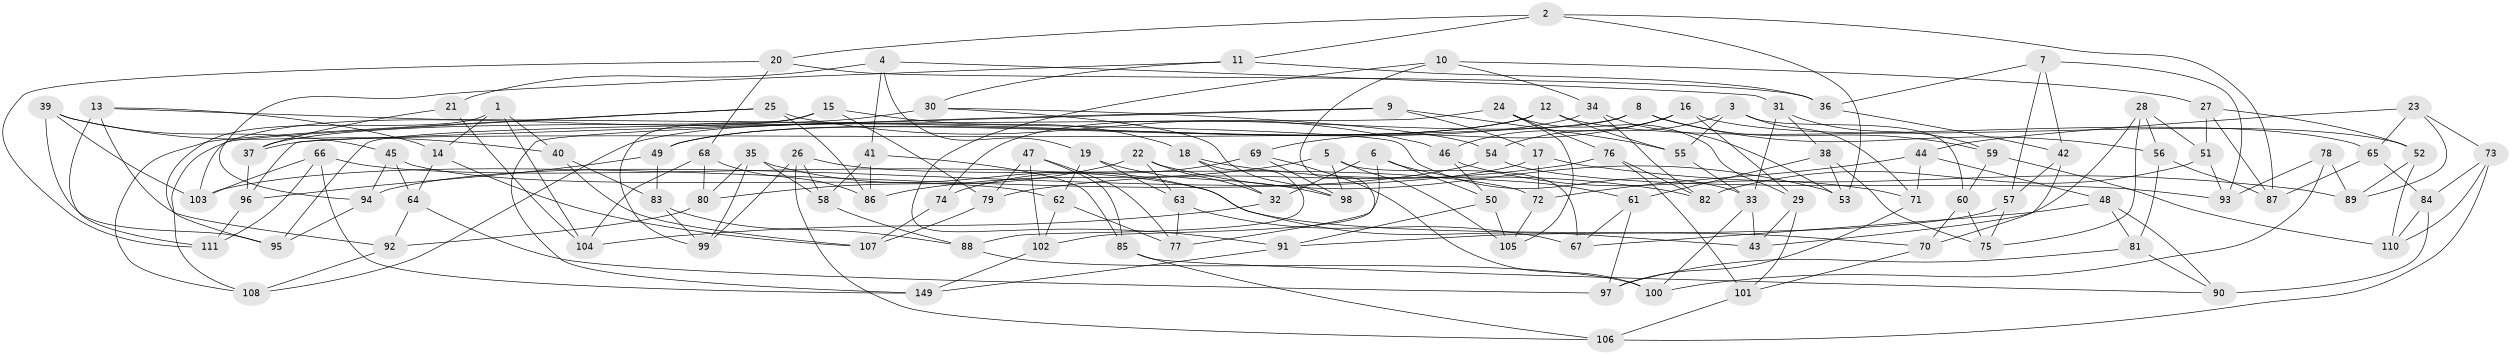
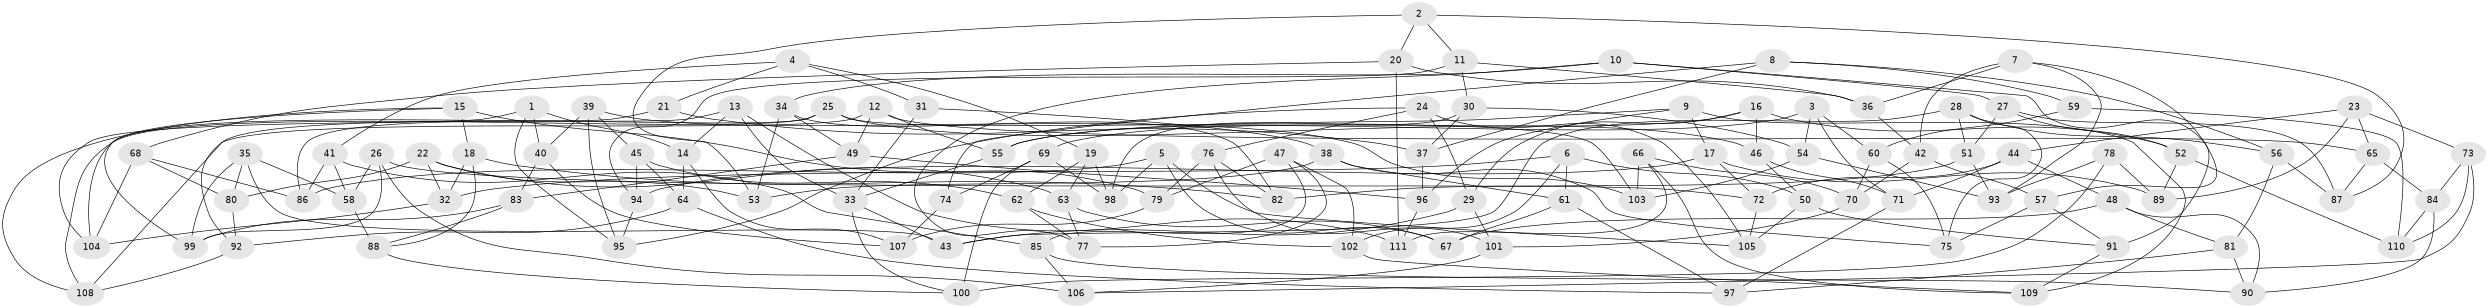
(1886, 131) -> none
(924, 294) -> (2030, 294)
